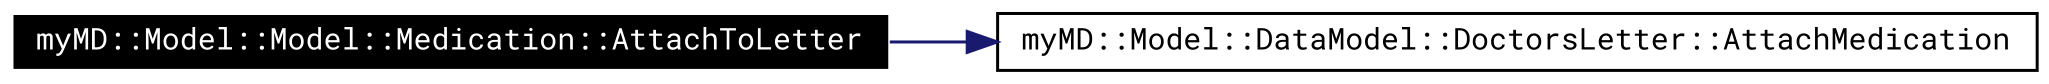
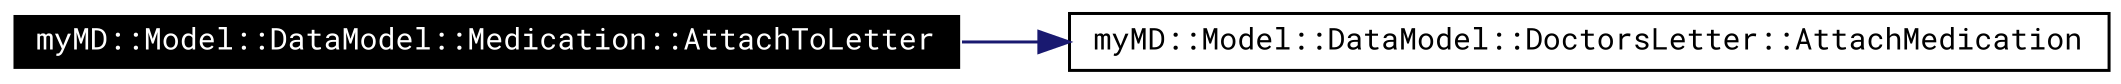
(451, 42) -> (487, 42)
